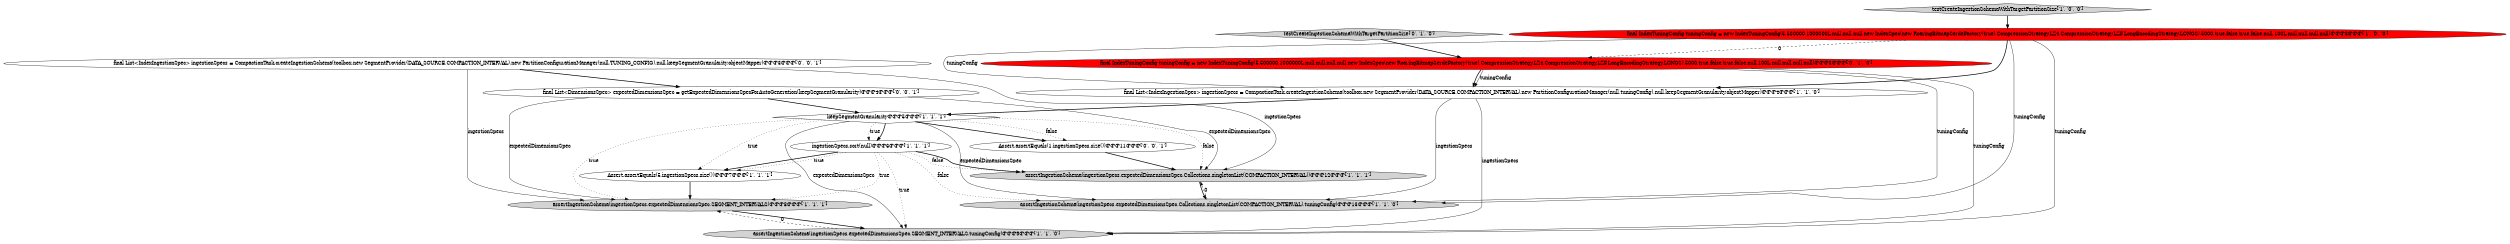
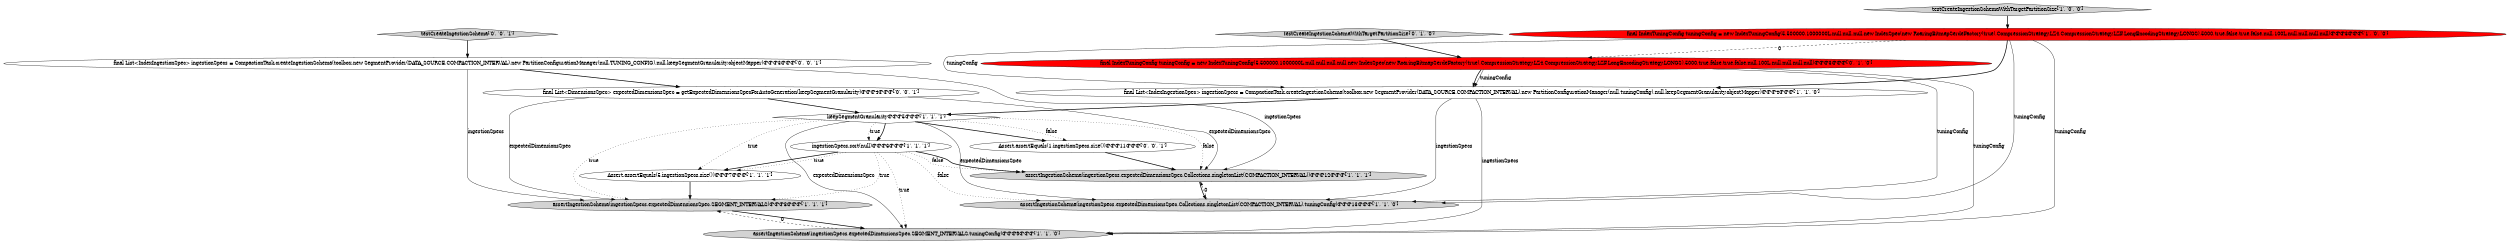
none -> (468, 34)
